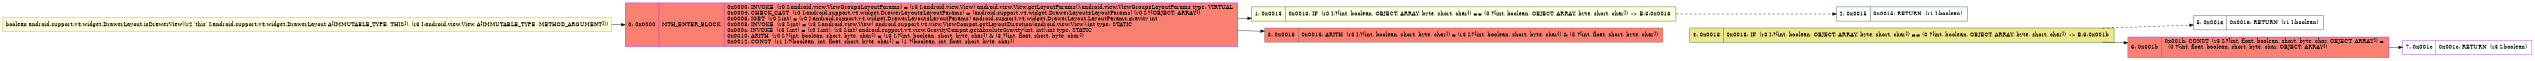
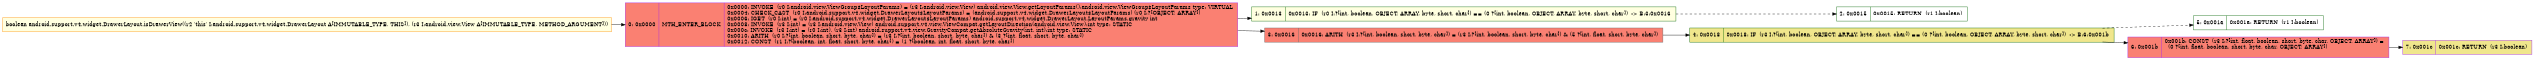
none -> (1674, 35)
(2467, 47) -> (2467, 47)
